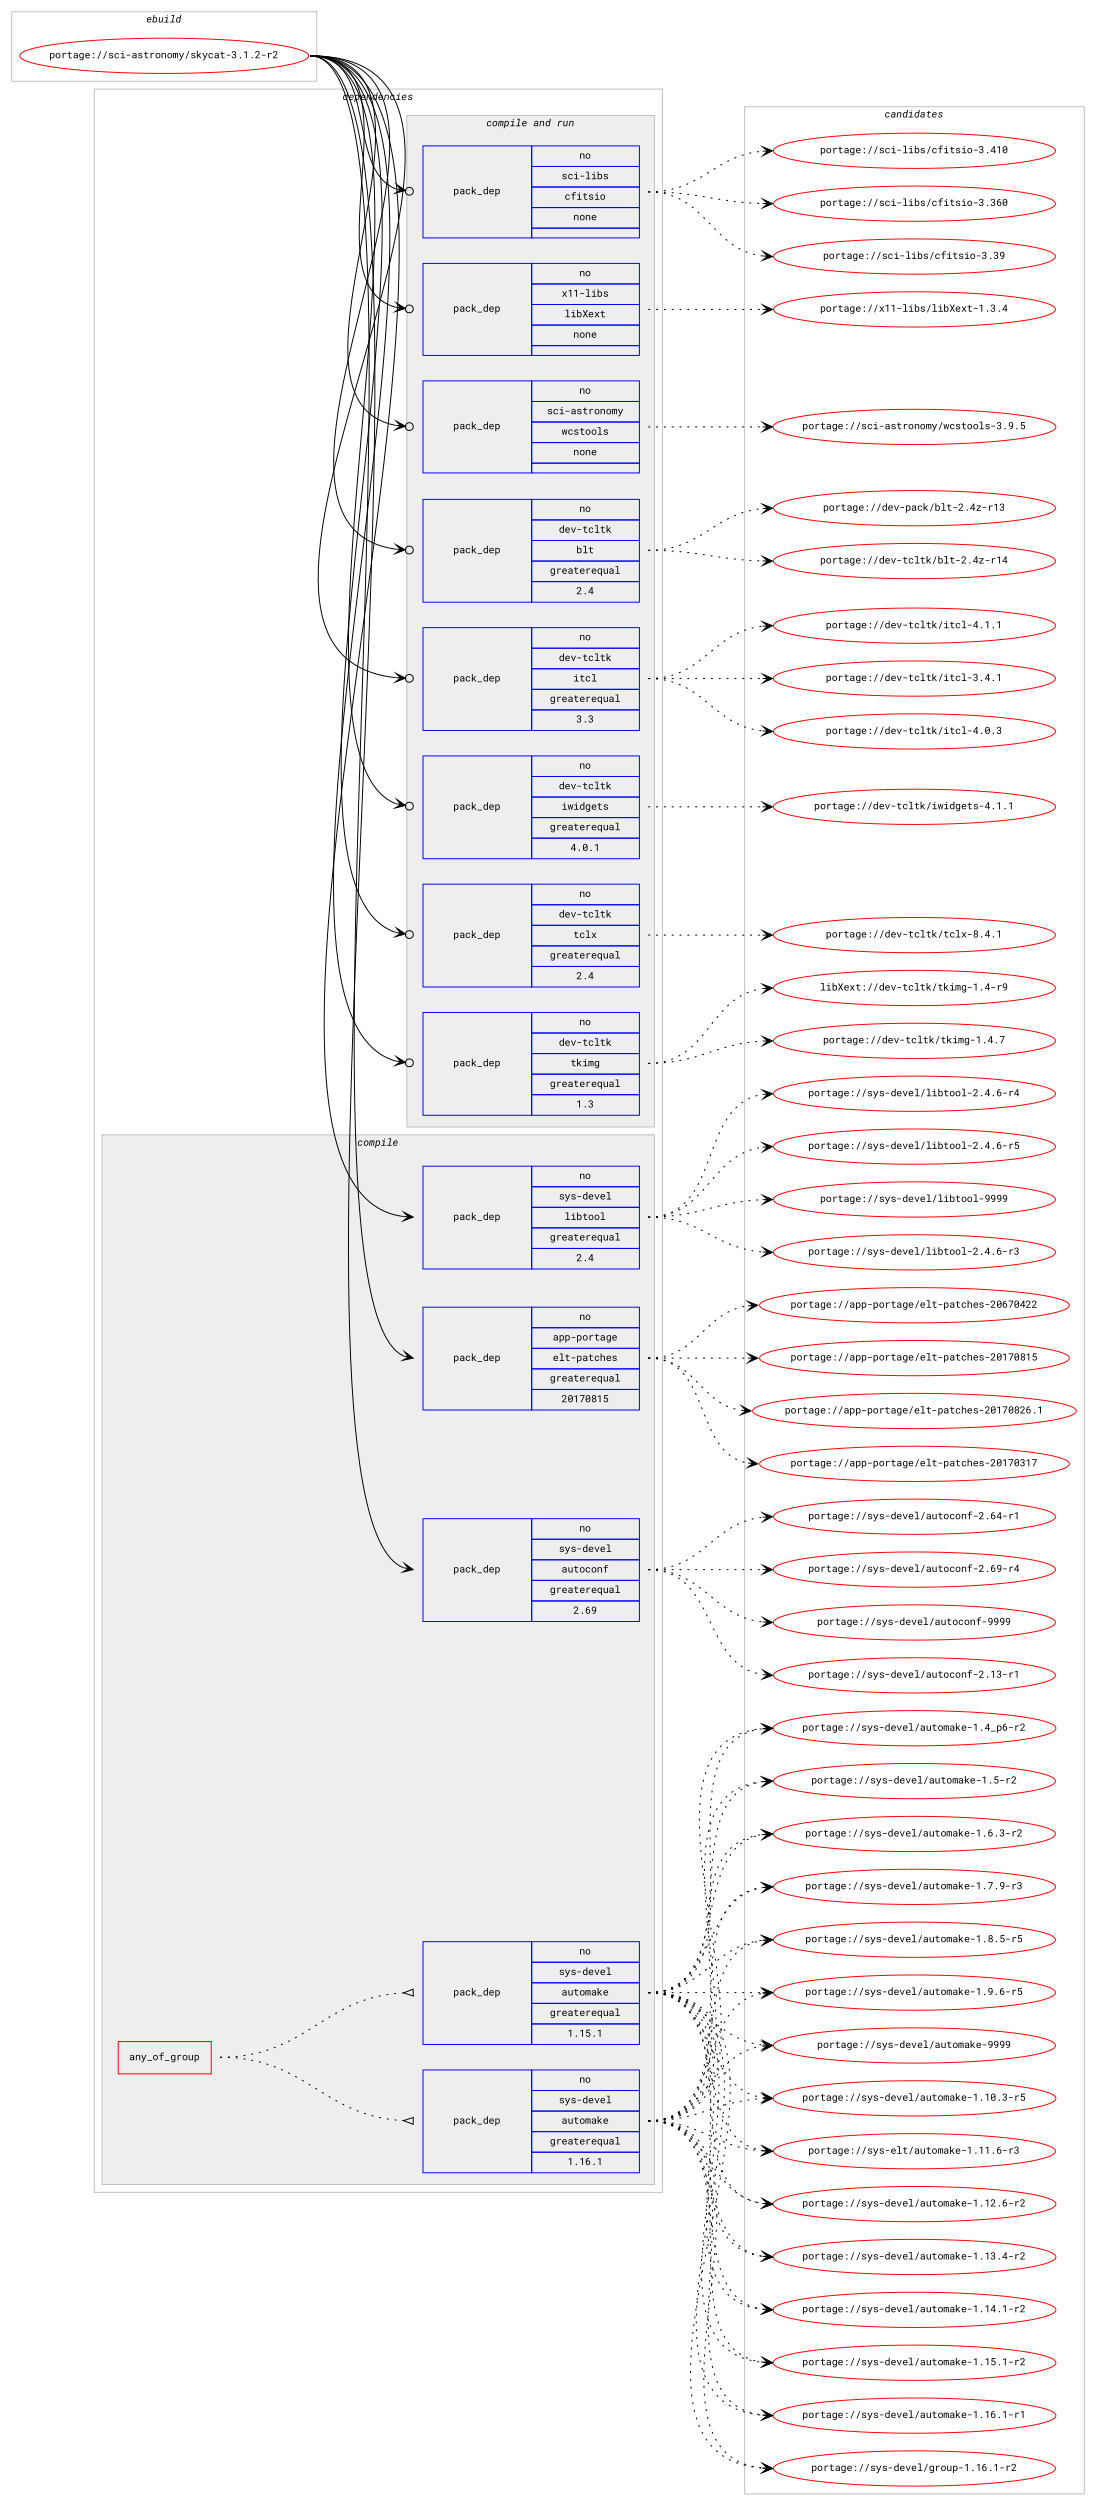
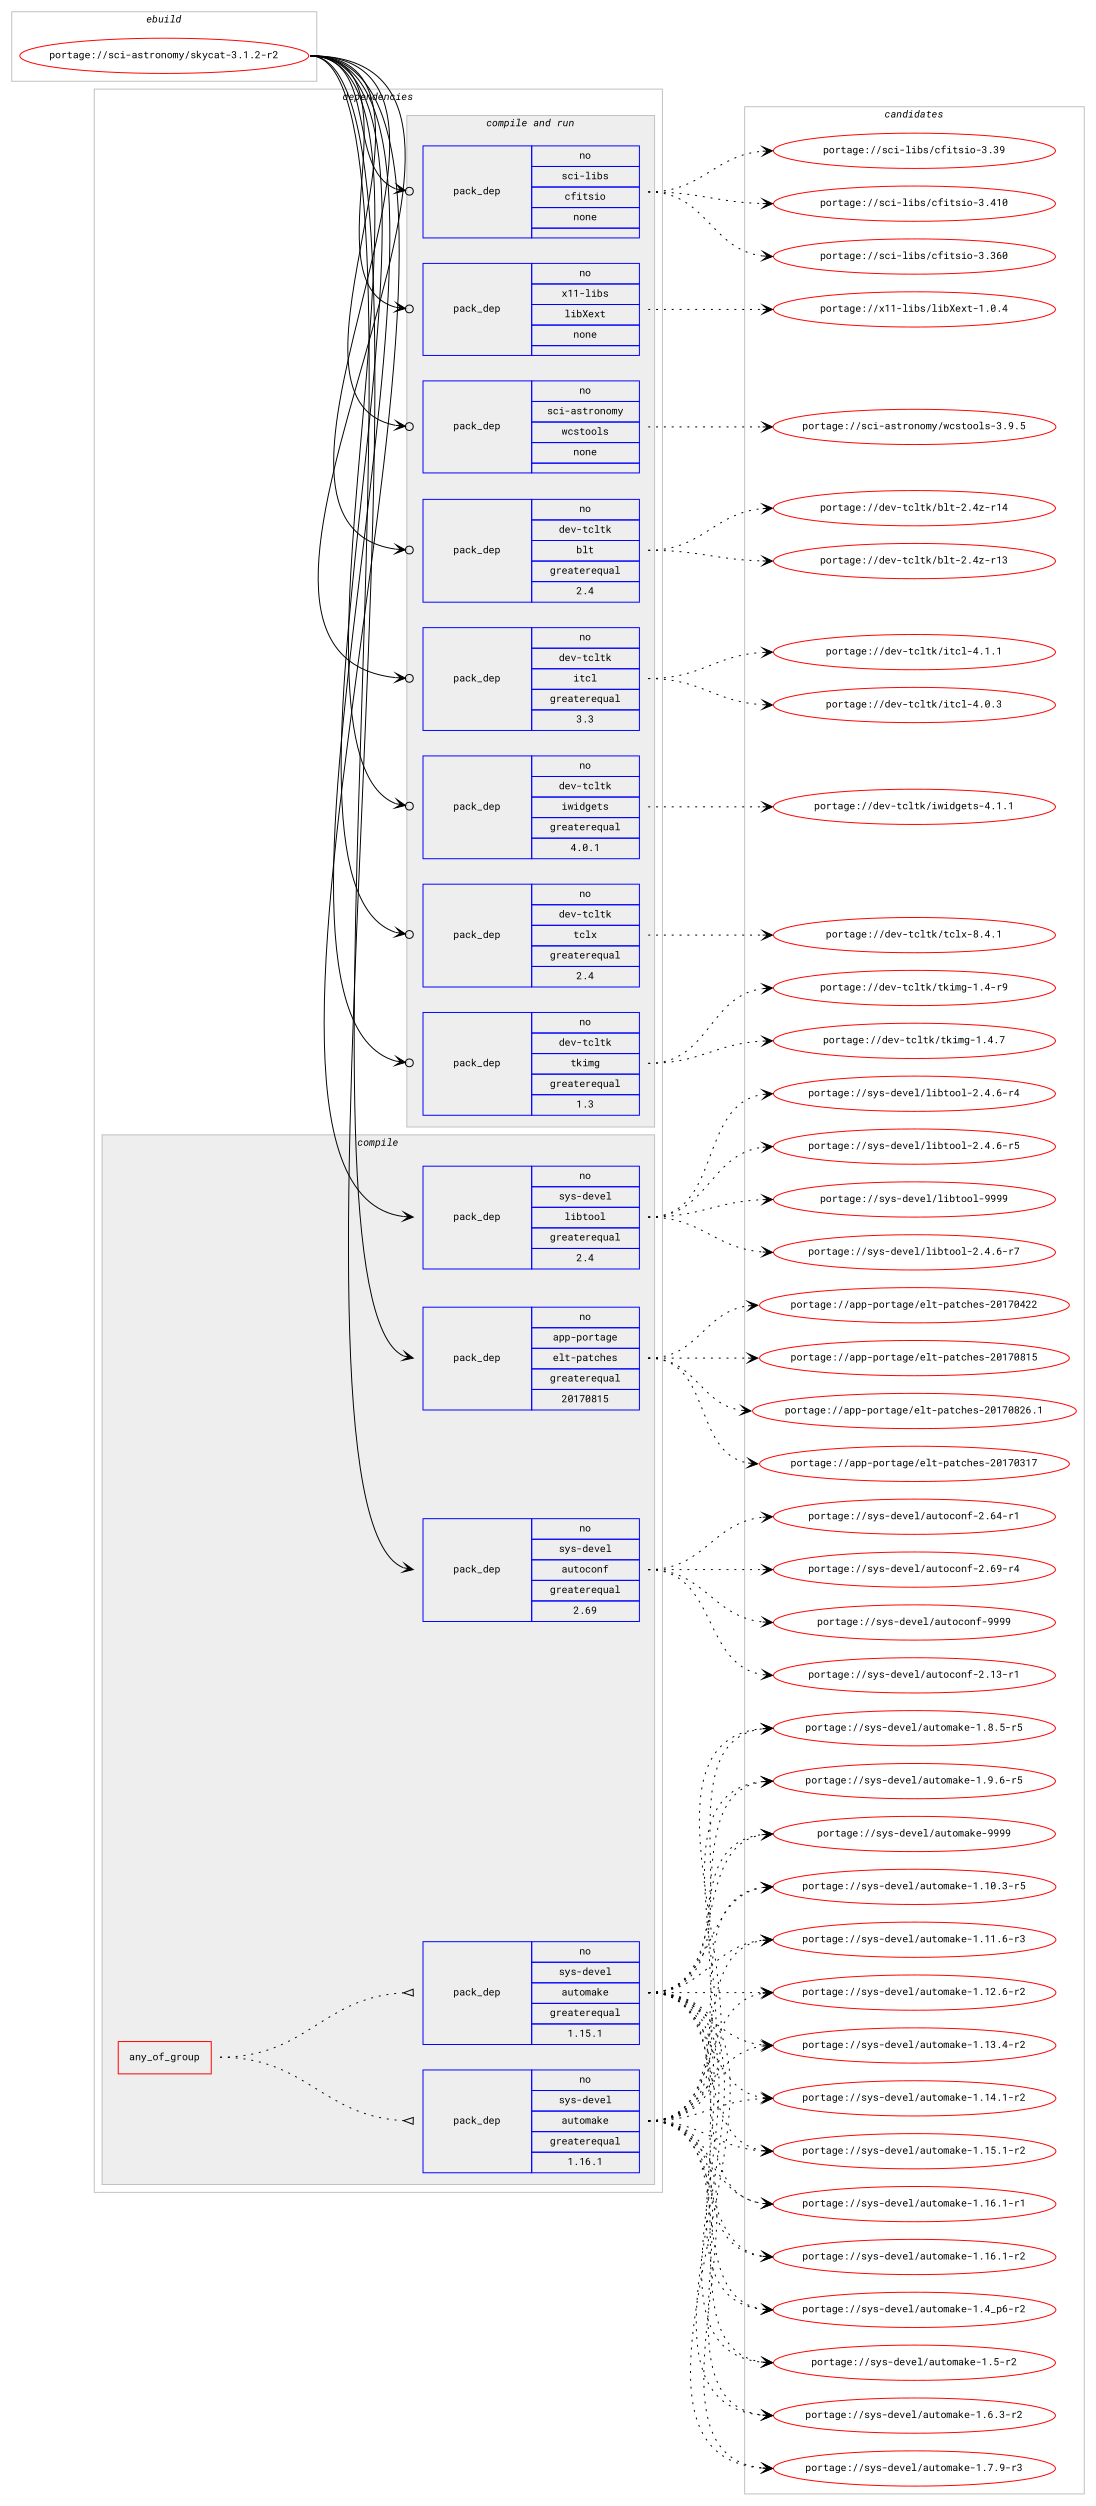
(914, 309) -> (914, 309)
(914, 508) -> (914, 561)
(914, 679) -> none
(914, 988) -> (914, 988)
(914, 1252) -> (914, 1252)
(914, 1305) -> (914, 1305)
(914, 2151) -> (914, 1940)
(914, 2468) -> (914, 2257)
